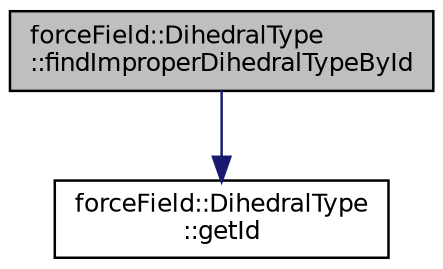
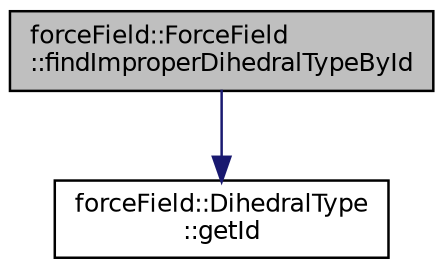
(222, 51) -> (222, 51)
